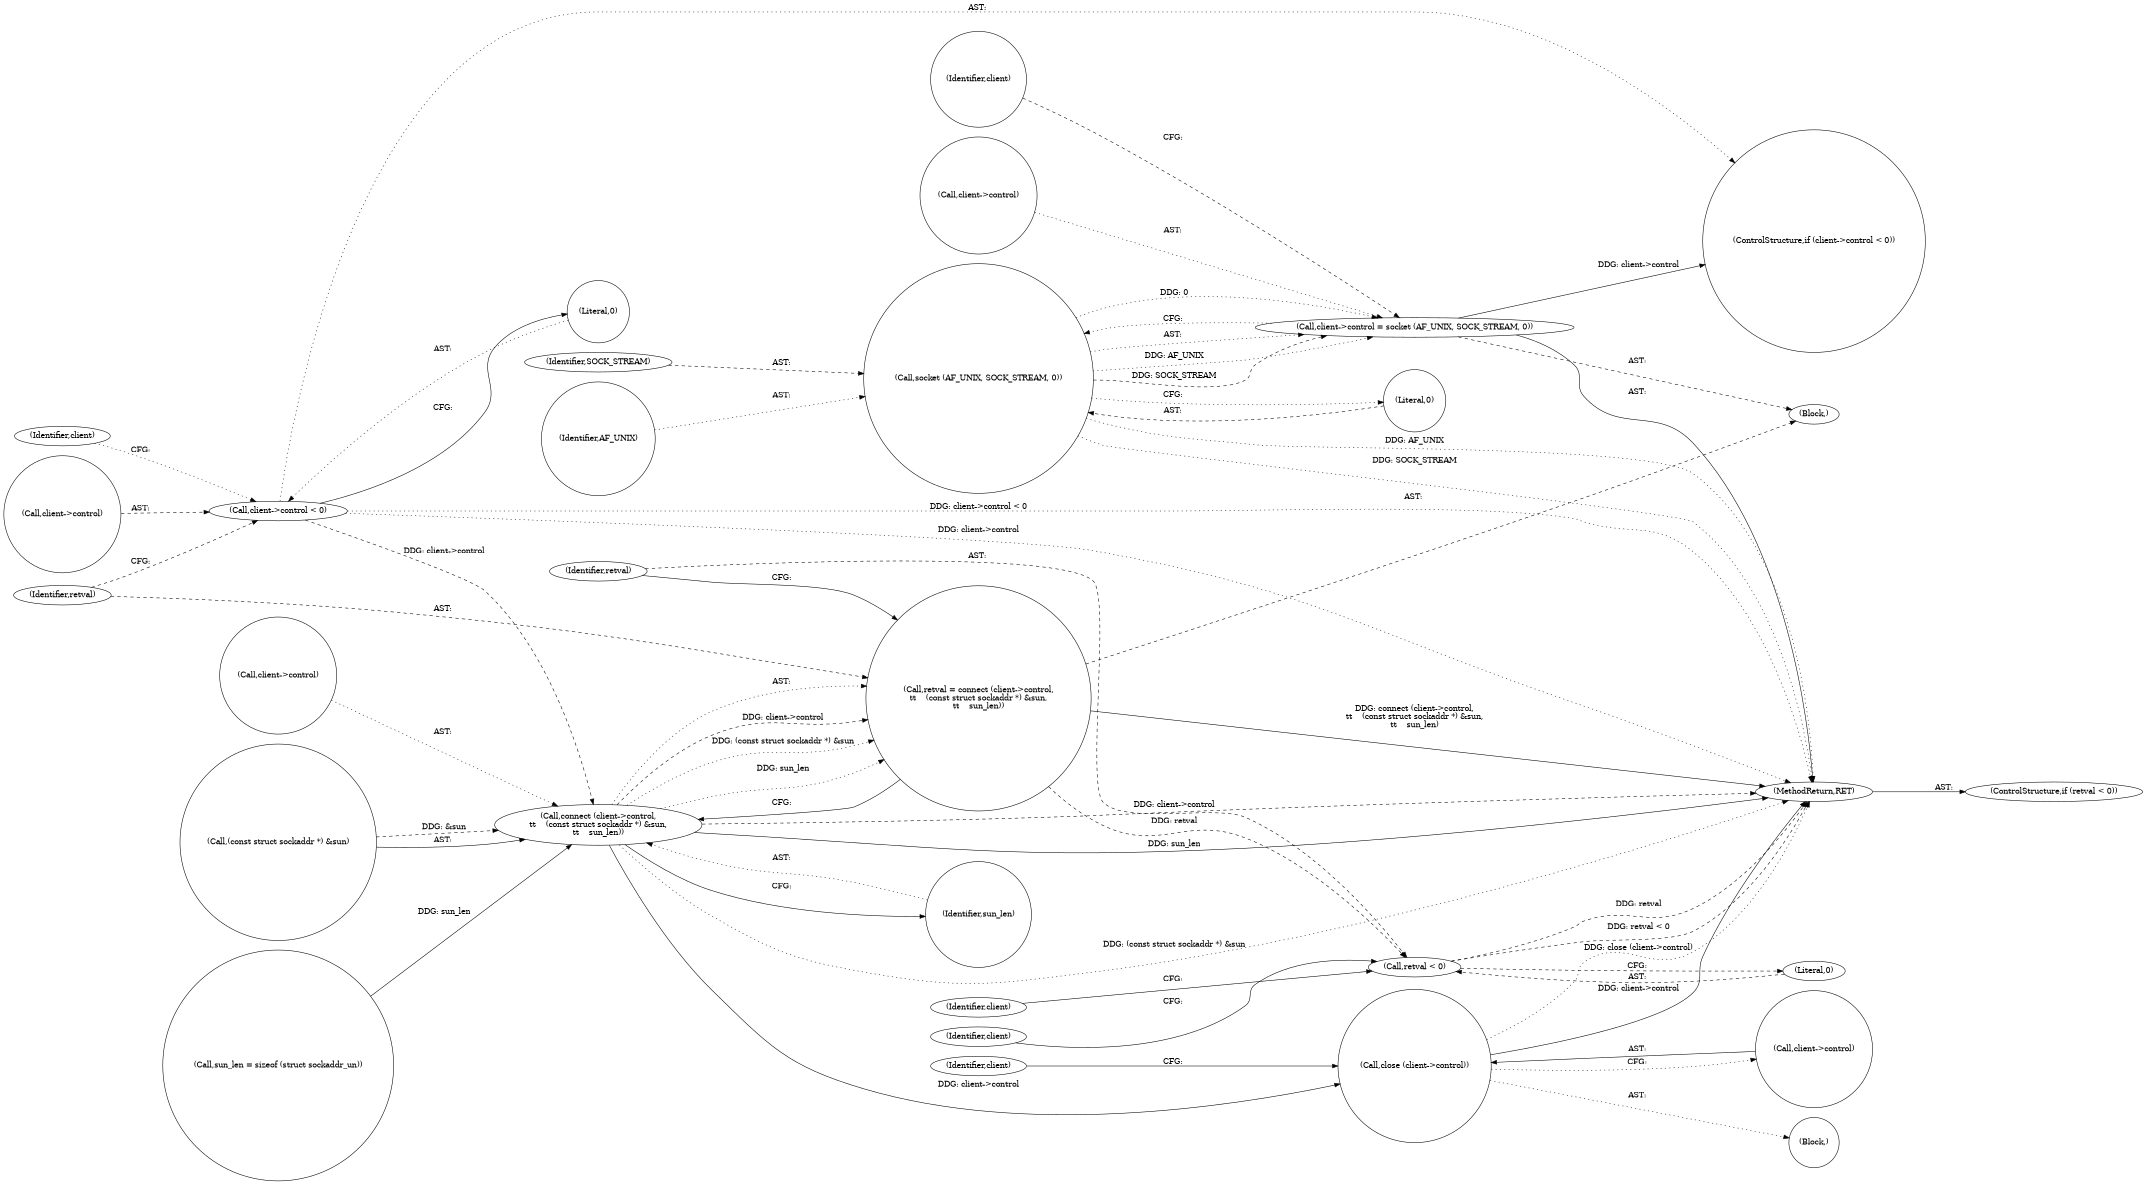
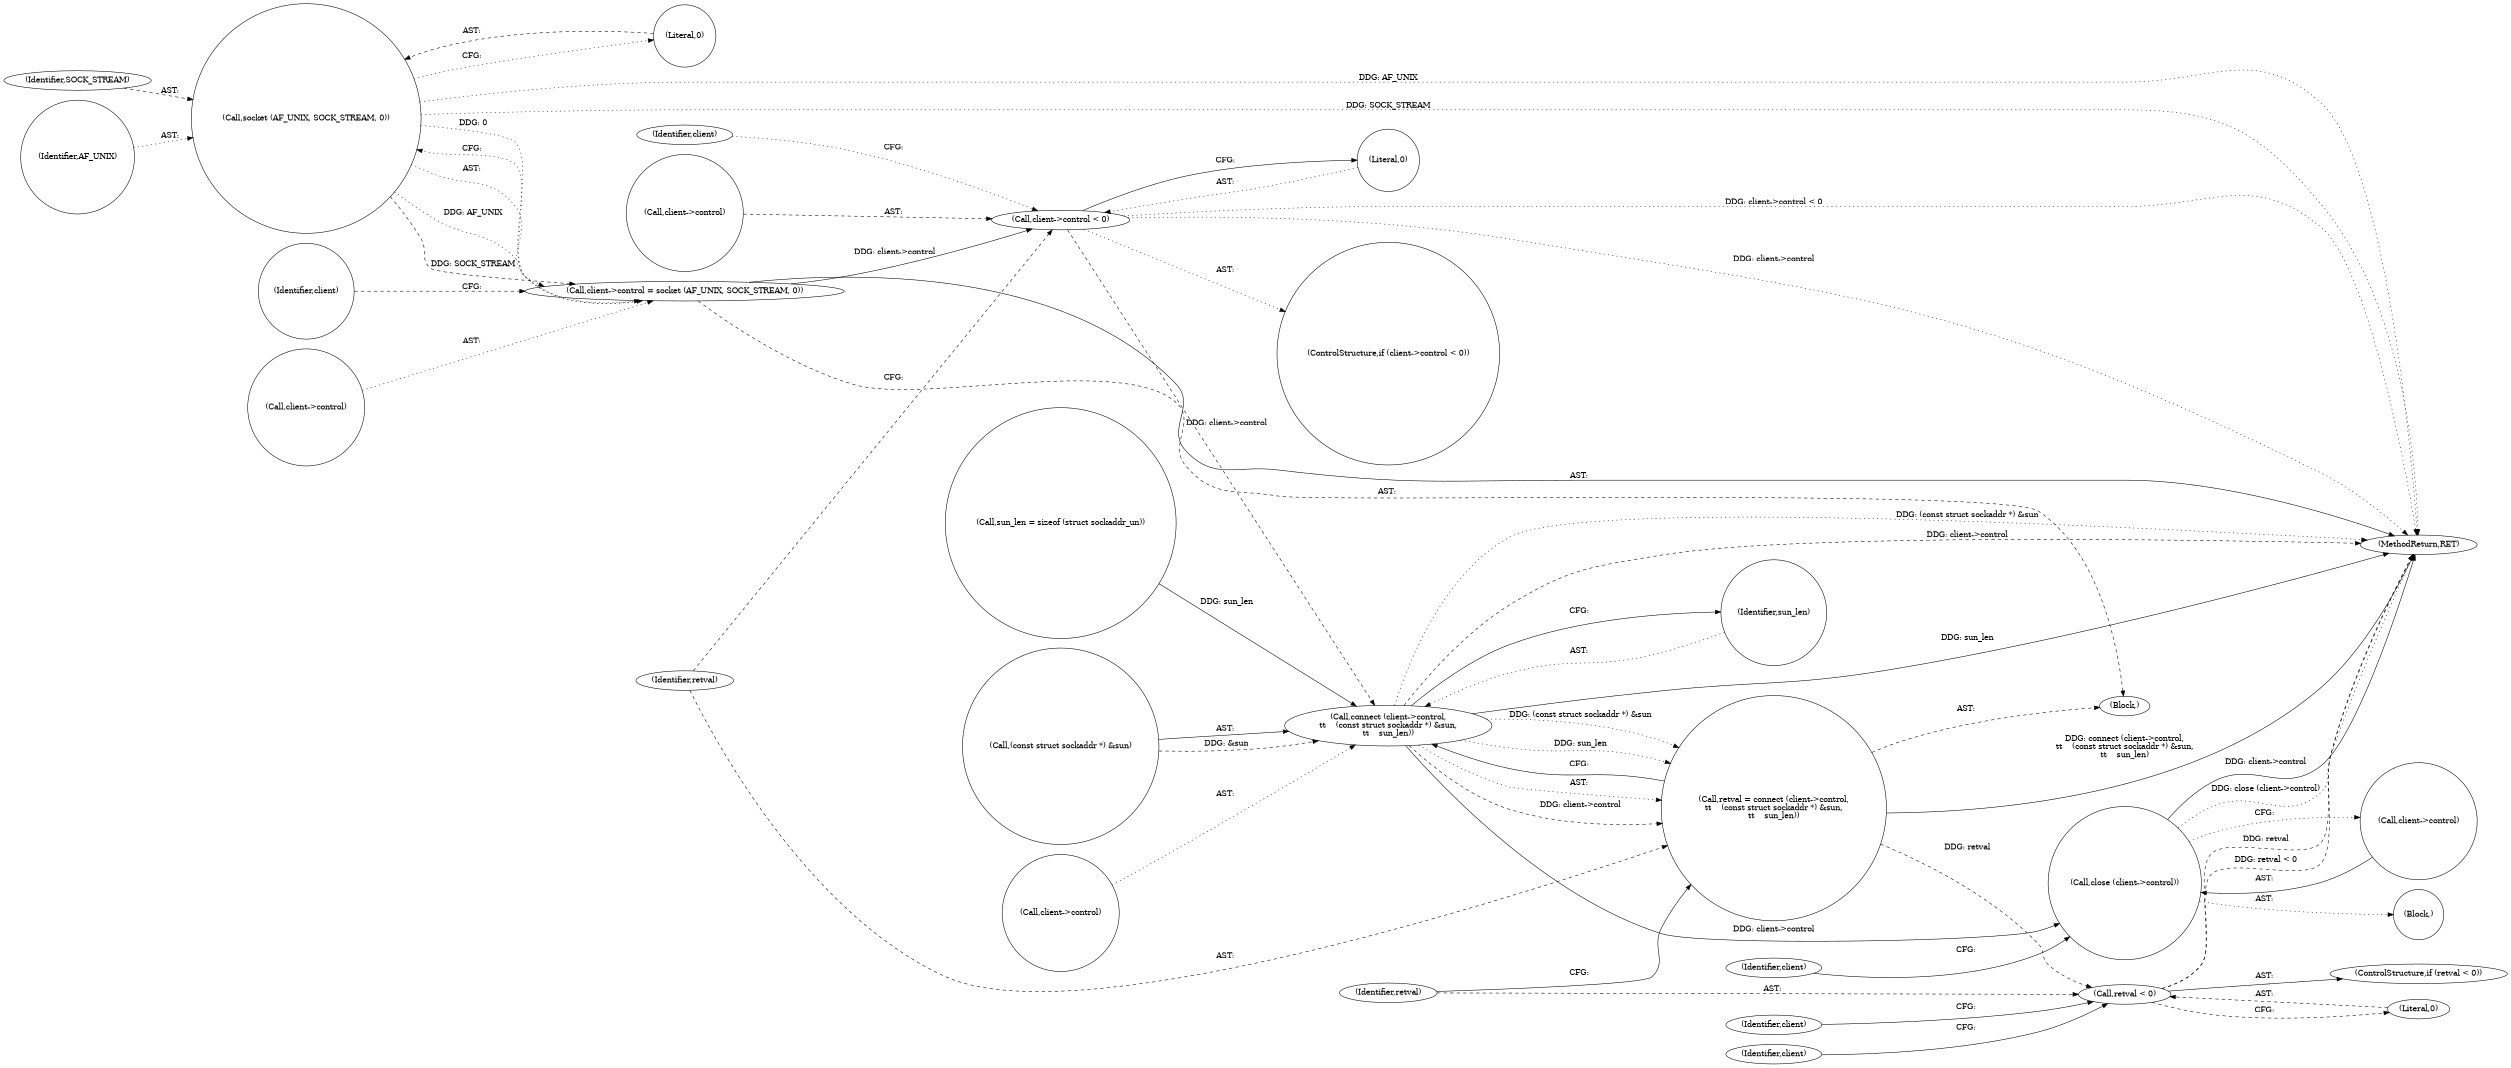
(1579, 292) -> (910, 263)
(1916, 792) -> (2253, 985)
